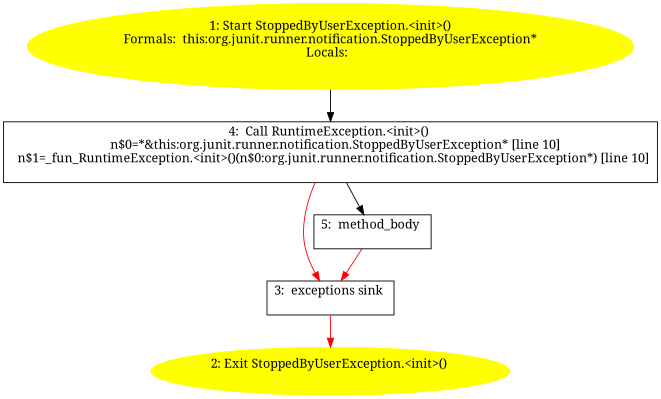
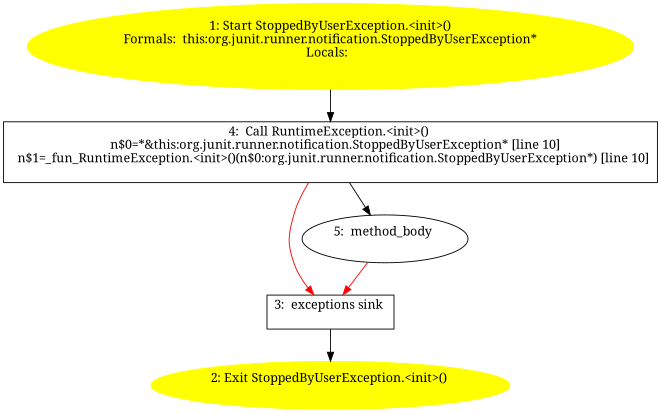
(373, 232) -> (385, 239)
(330, 327) -> (330, 341)
